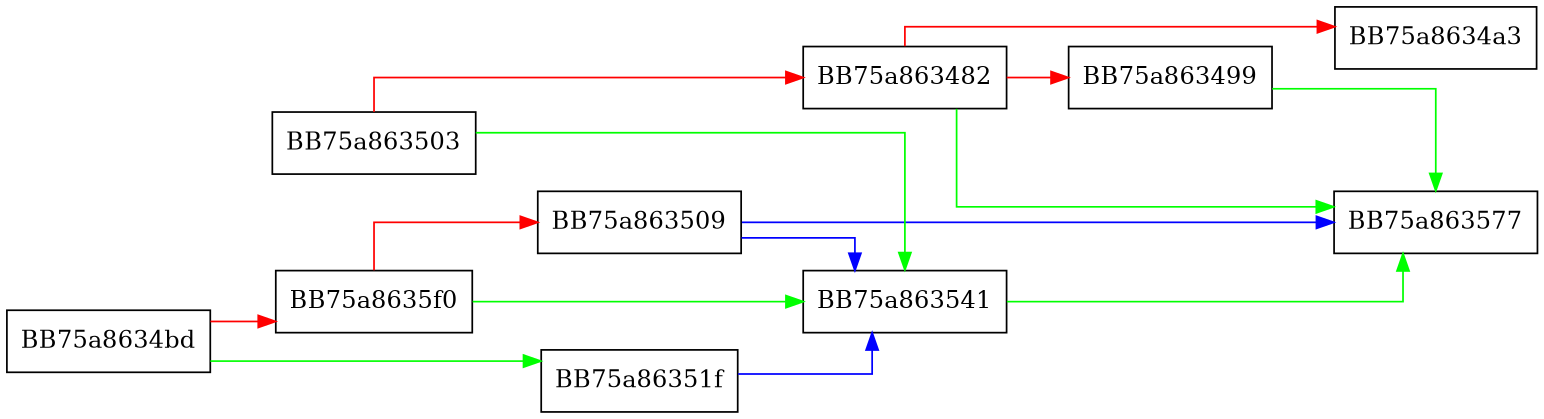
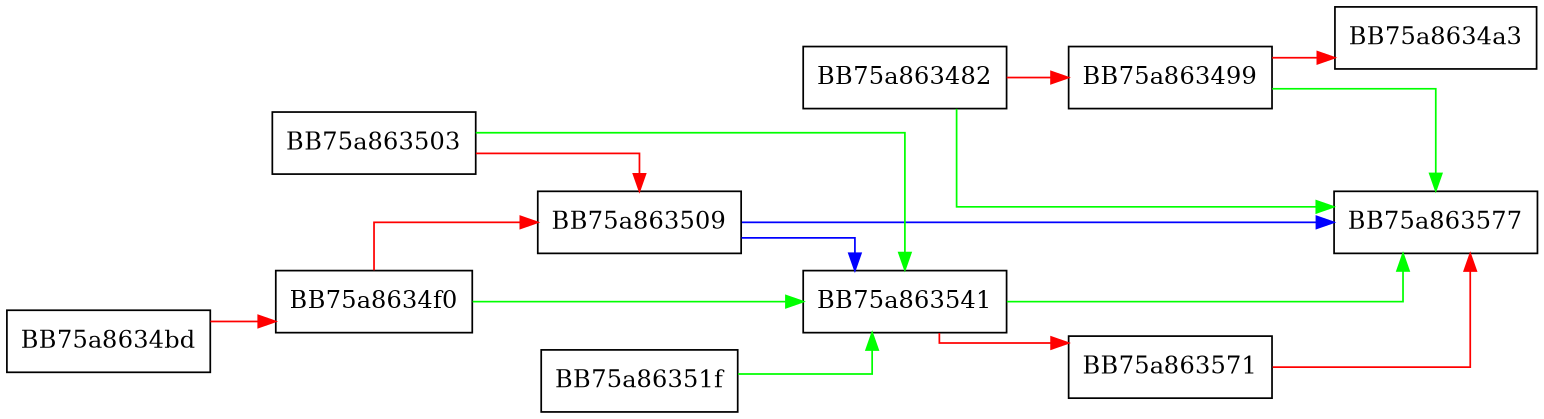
(1101, 27) -> (1295, 58)
(563, 78) -> (568, 153)
(374, 302) -> (374, 302)
(367, 361) -> none
none -> (1170, 367)
(817, 374) -> (817, 374)
